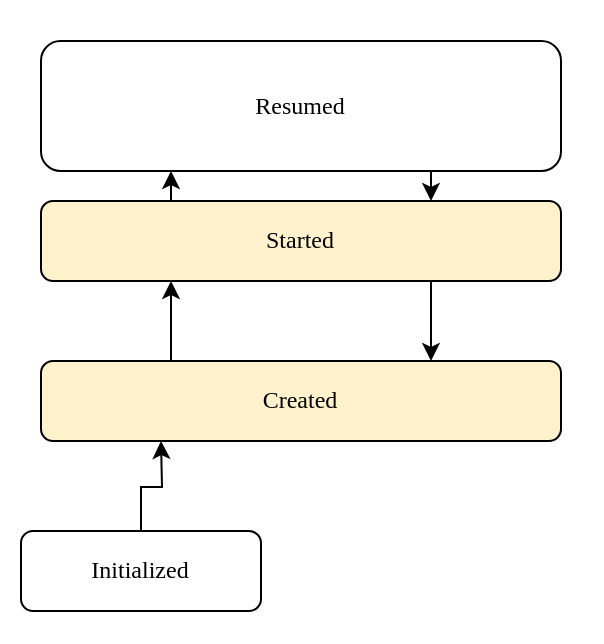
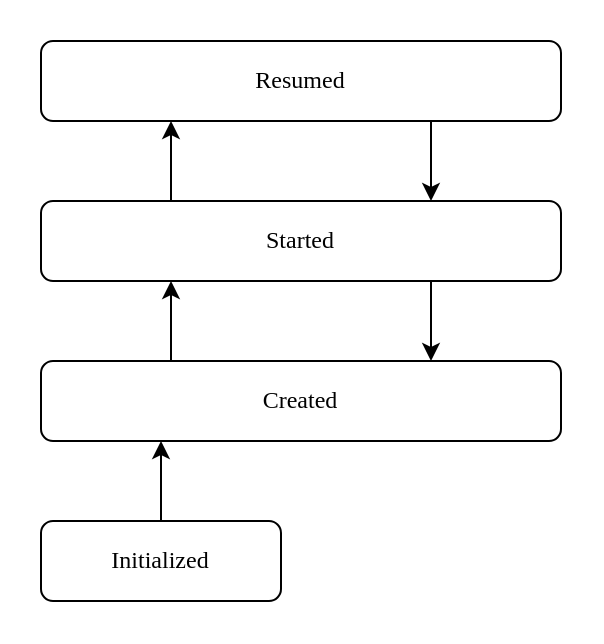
(301, 106) -> (301, 81)
(301, 241) -> (301, 241)
(301, 401) -> (301, 401)
(141, 571) -> (161, 561)
